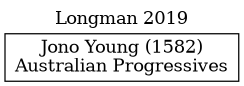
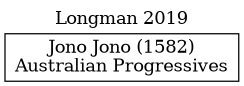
(122, 58) -> (122, 58)
